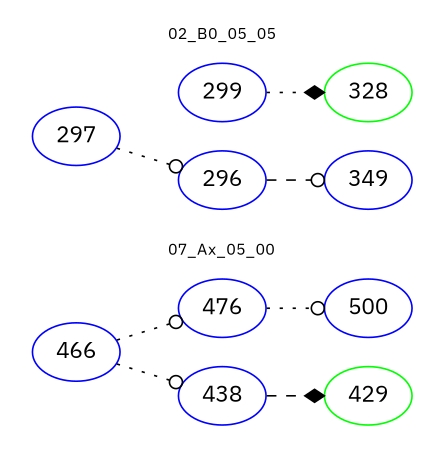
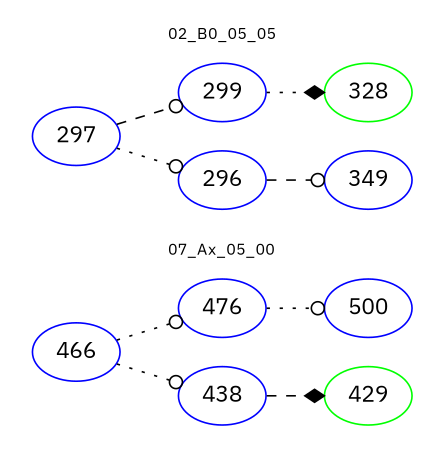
none -> (143, 116)
